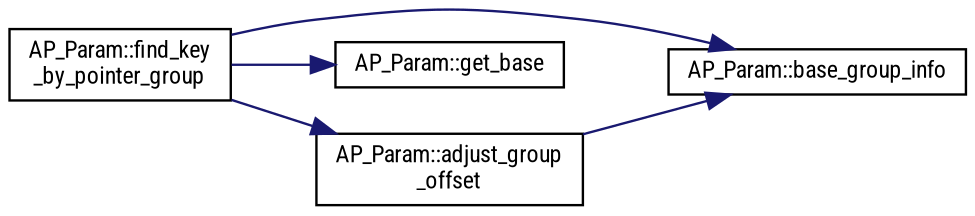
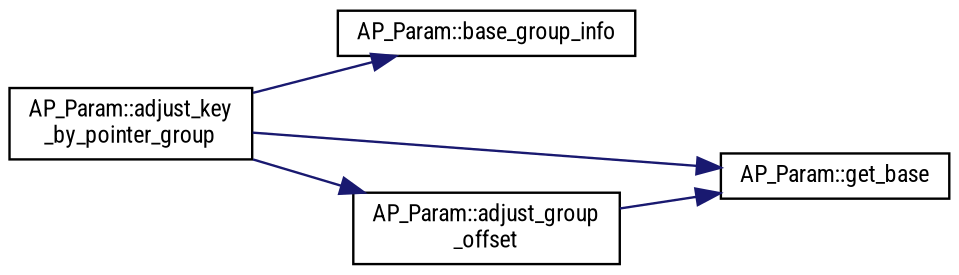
(120, 65) -> (131, 124)
(645, 118) -> (658, 203)
